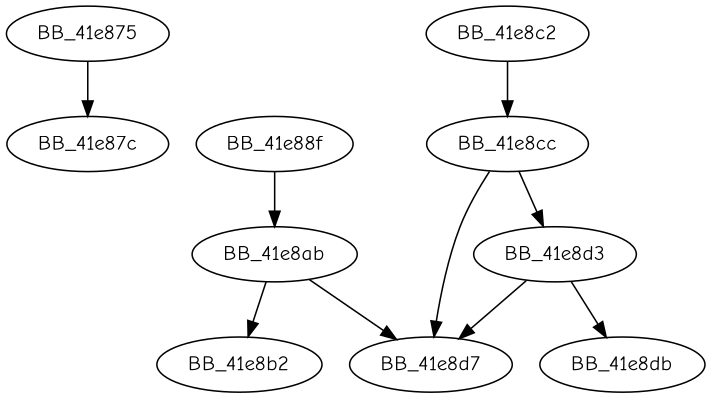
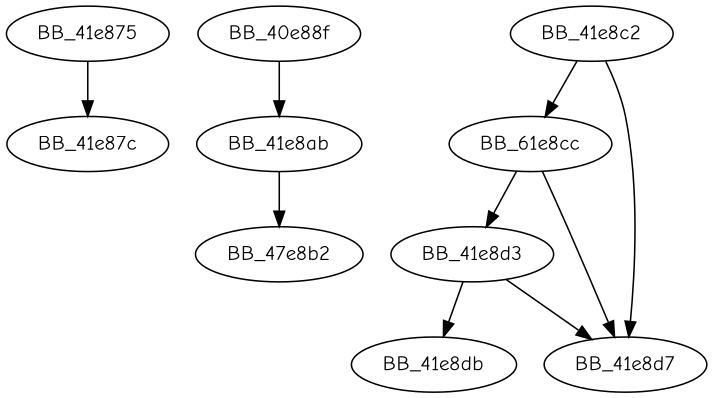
(275, 144) -> (279, 34)
(508, 144) -> (531, 144)
(346, 305) -> (634, 189)
(239, 365) -> (279, 254)
